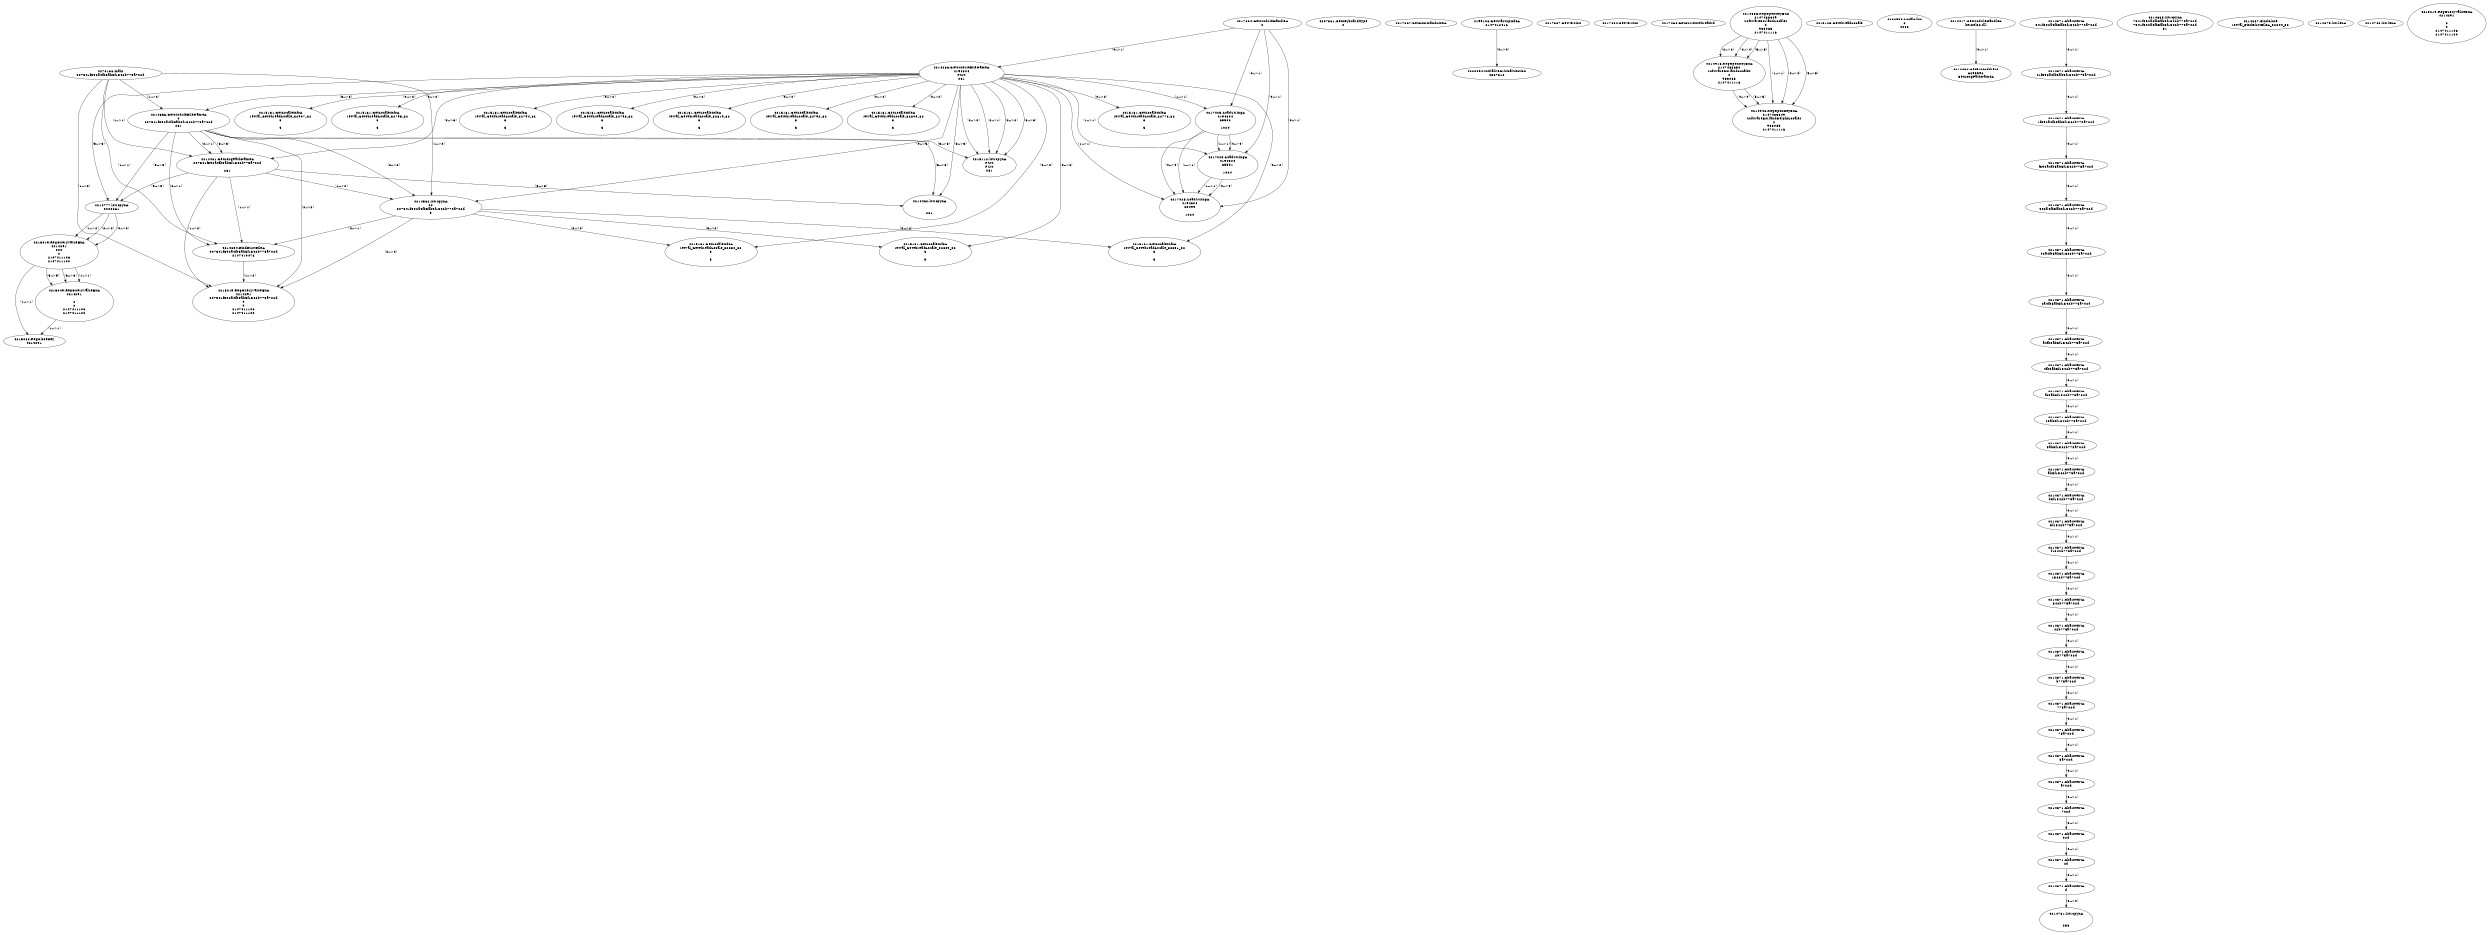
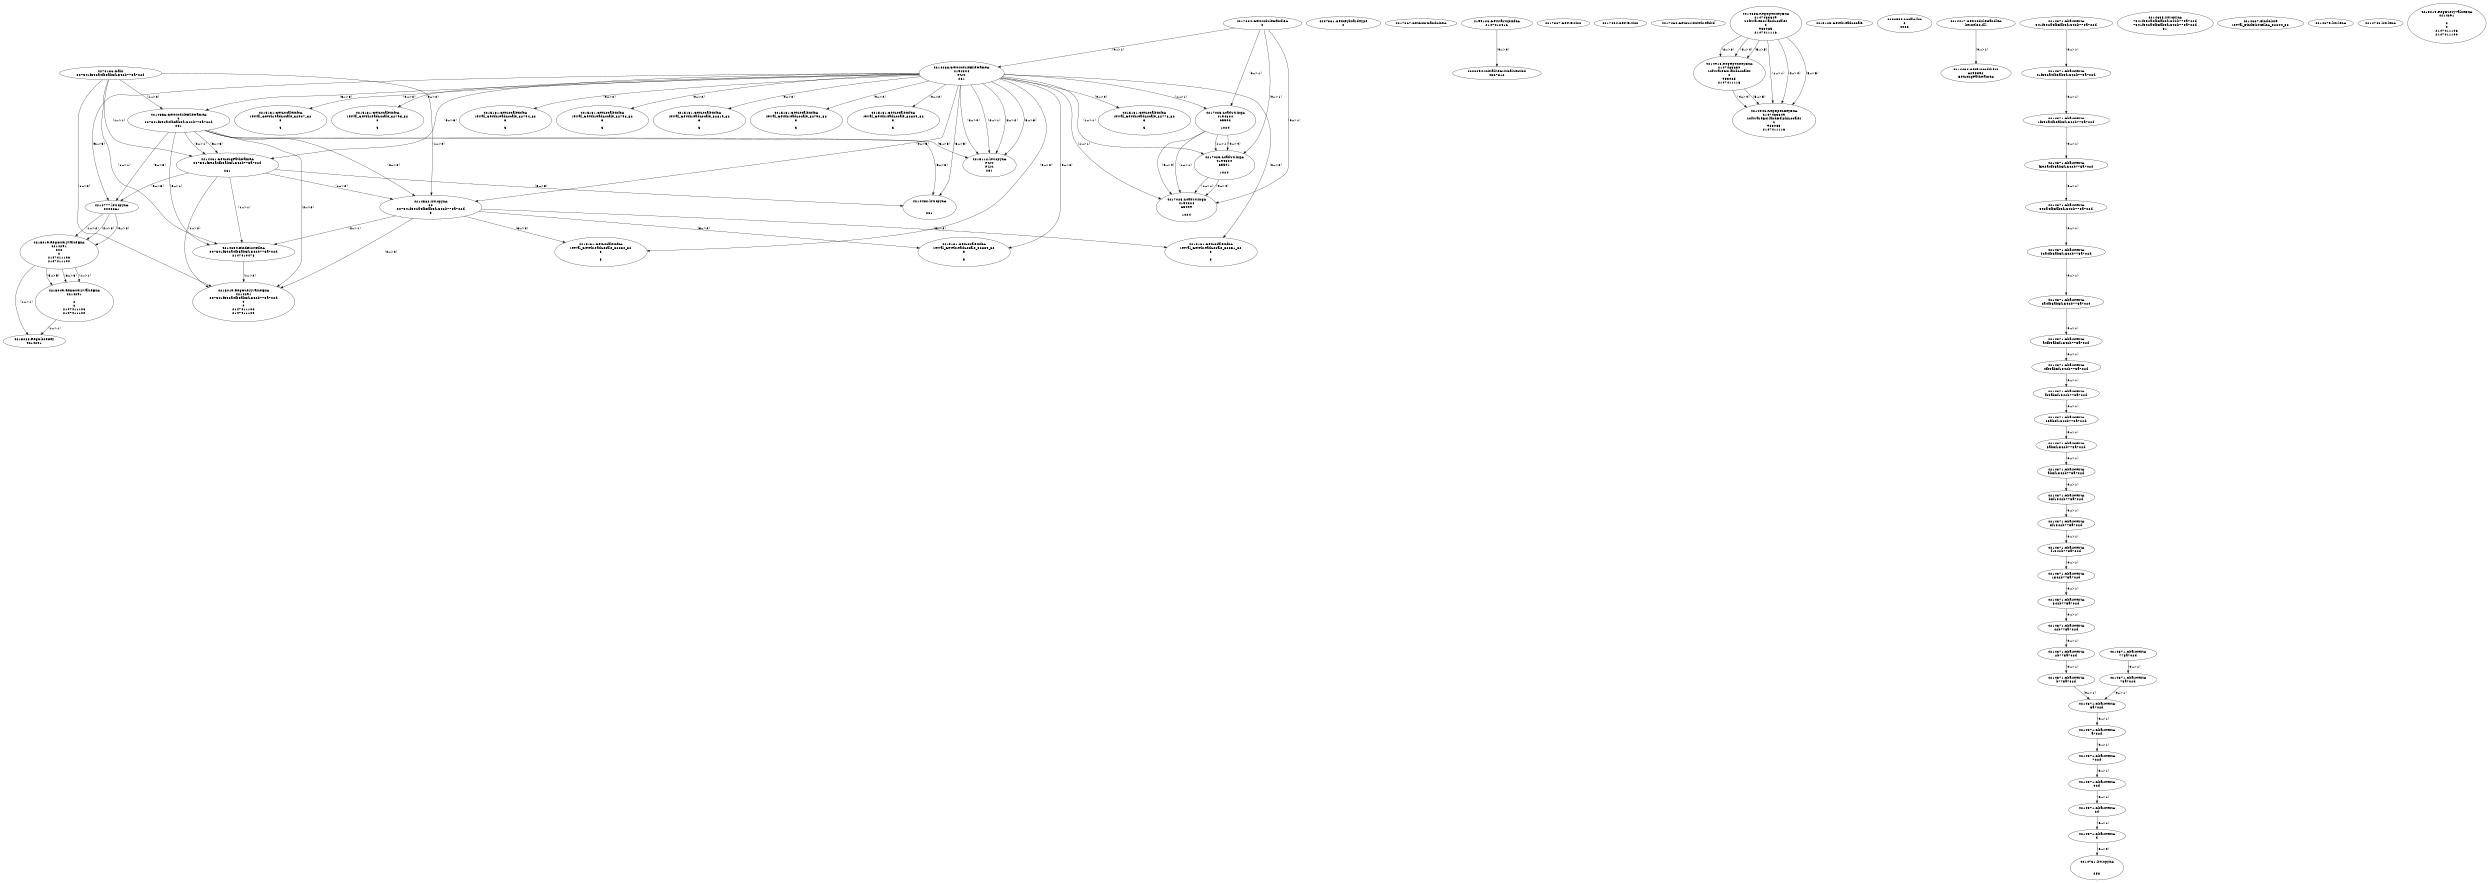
(2066, 692) -> (2081, 692)
